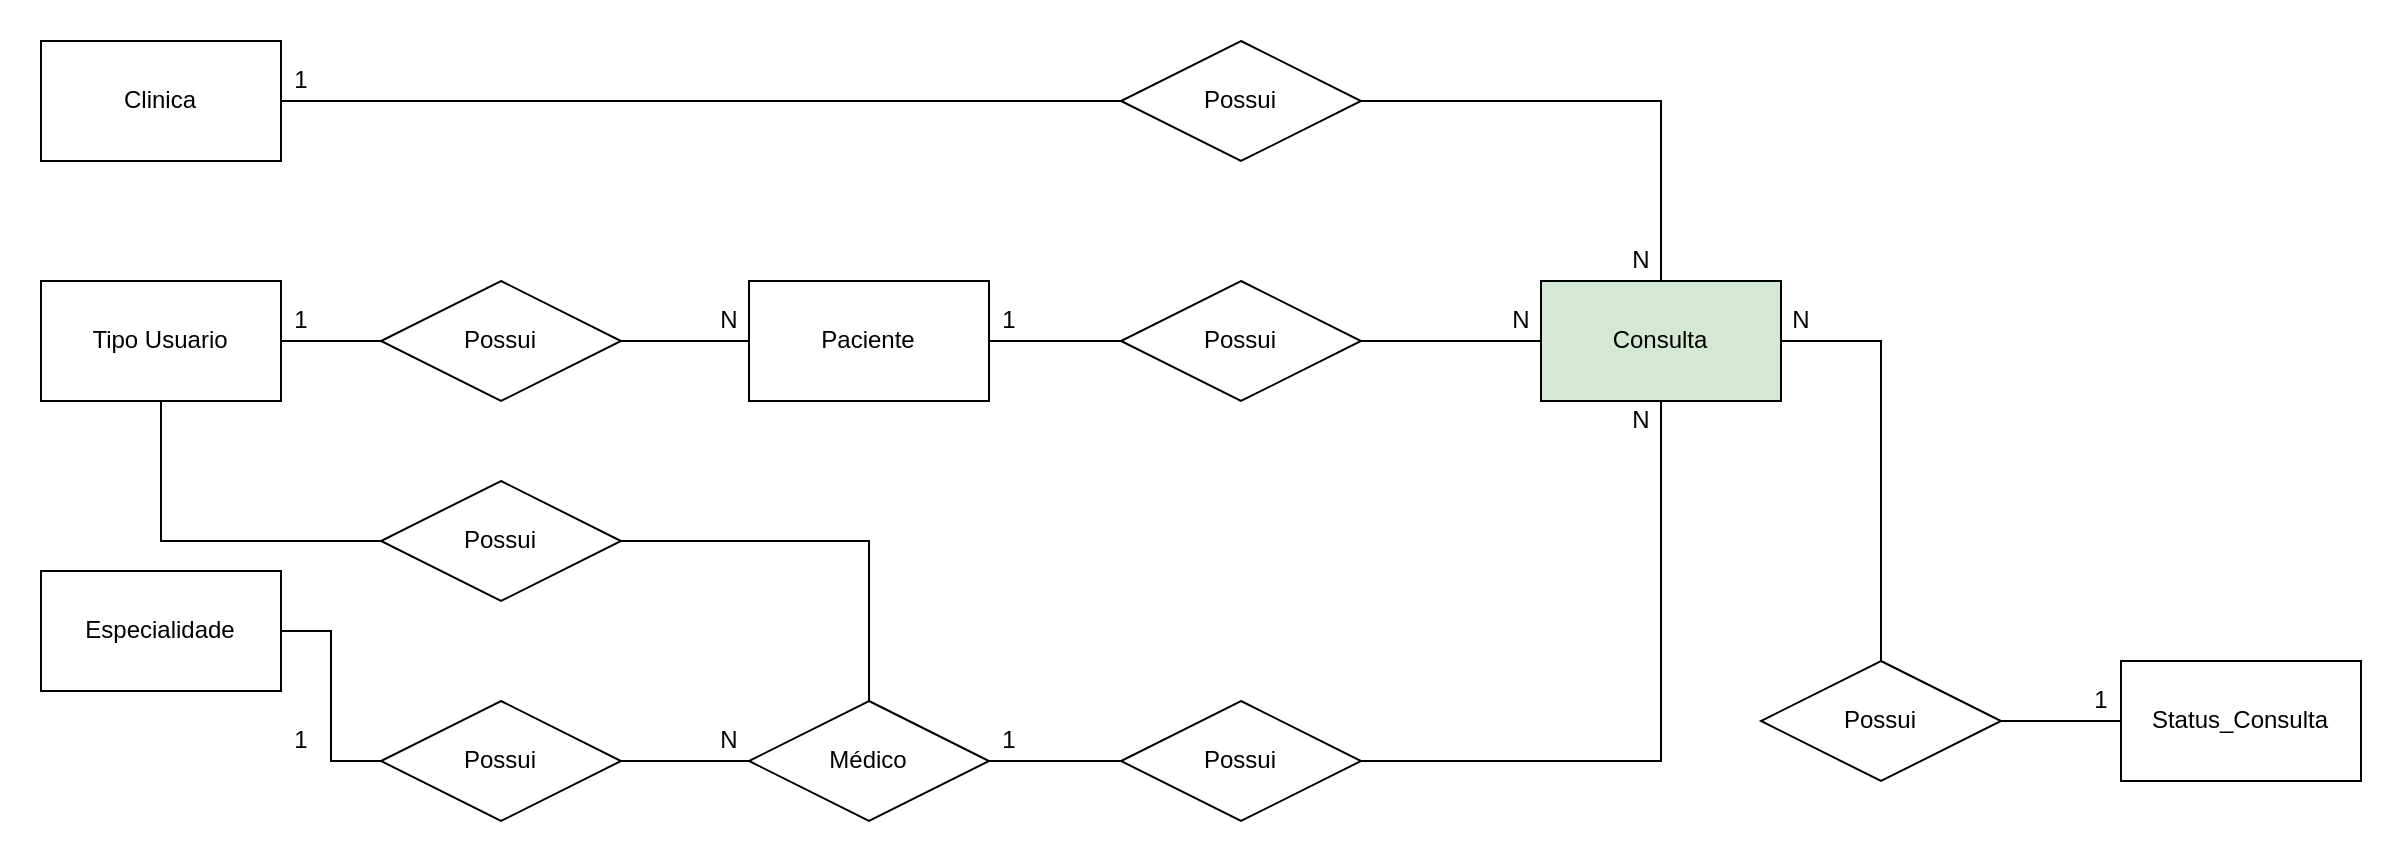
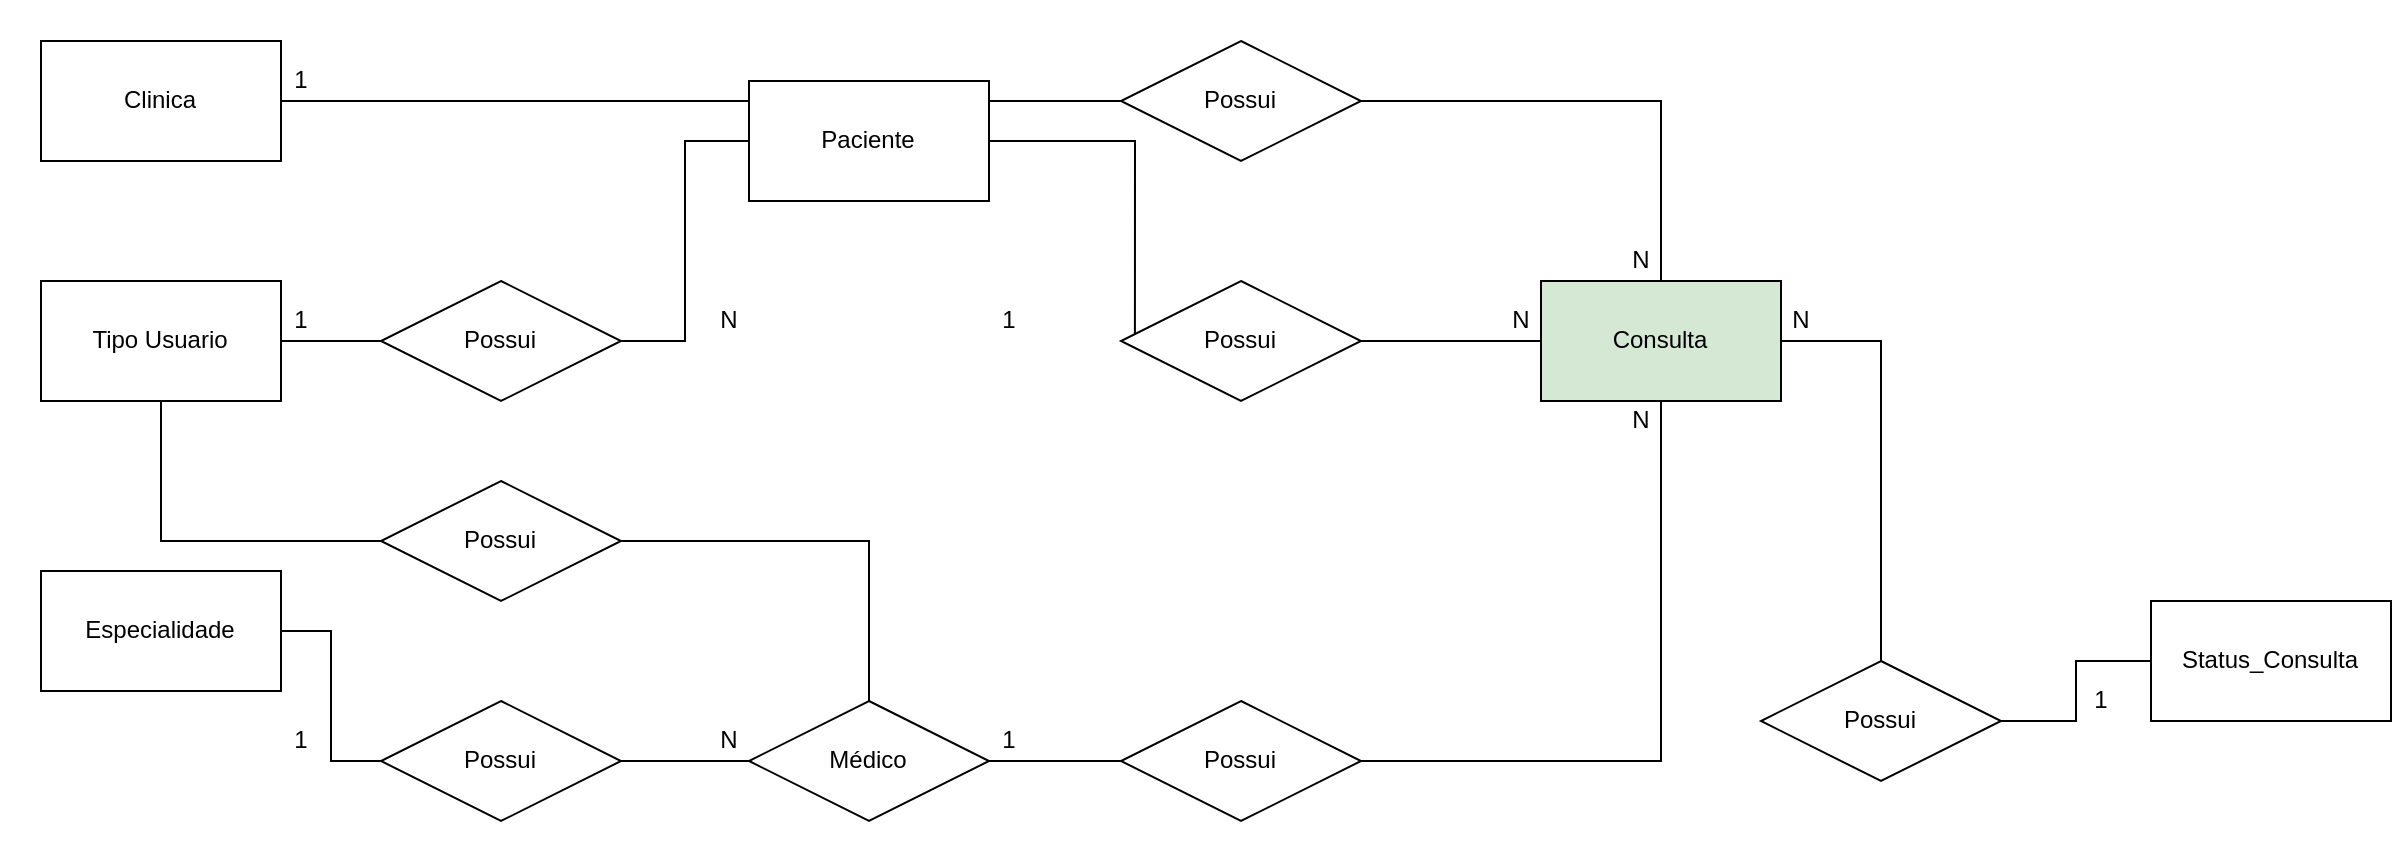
(869, 341) -> (869, 141)
(2241, 721) -> (2271, 661)
